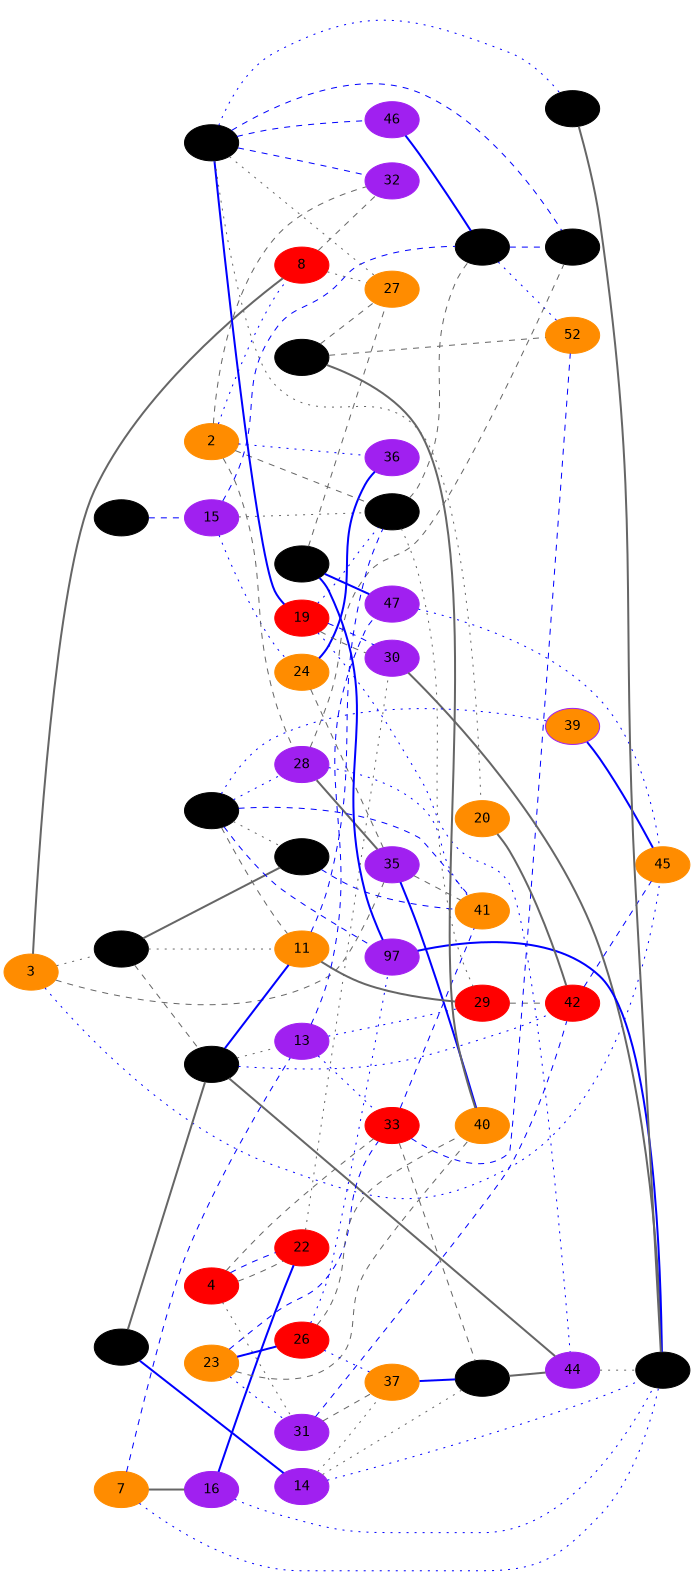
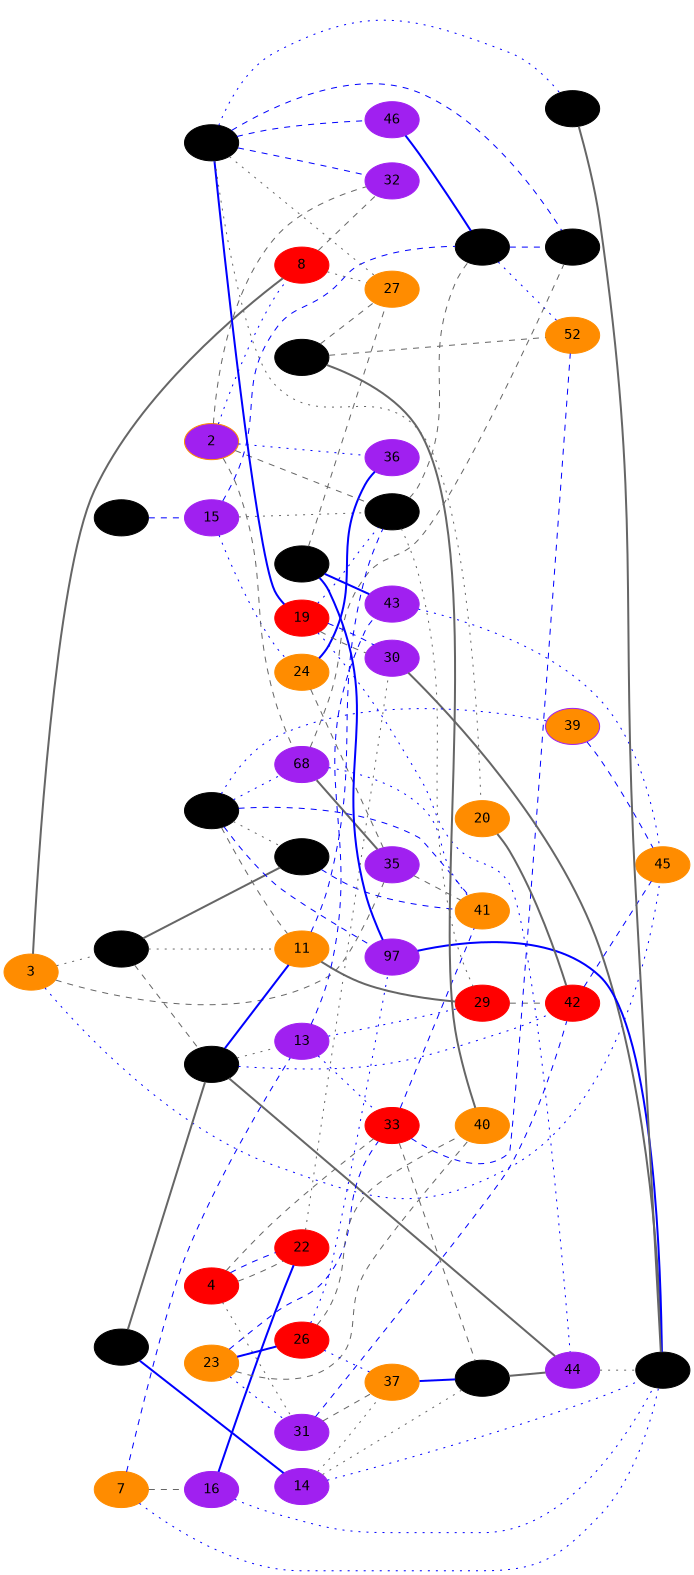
(212, 442) -> (212, 442)
(392, 604) -> (392, 604)
(302, 765) -> (302, 765)
(622, 794) -> (622, 794)
(439, 988) -> none
(167, 1490) -> (167, 1490)
